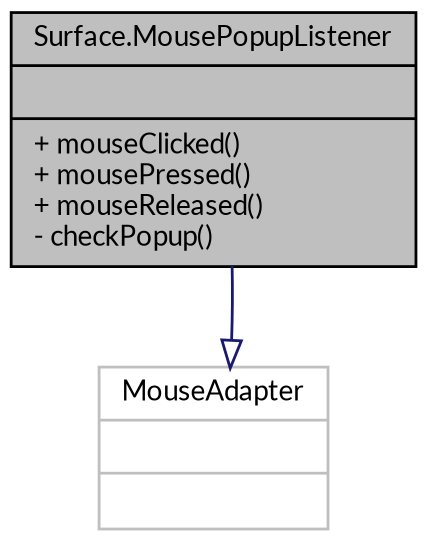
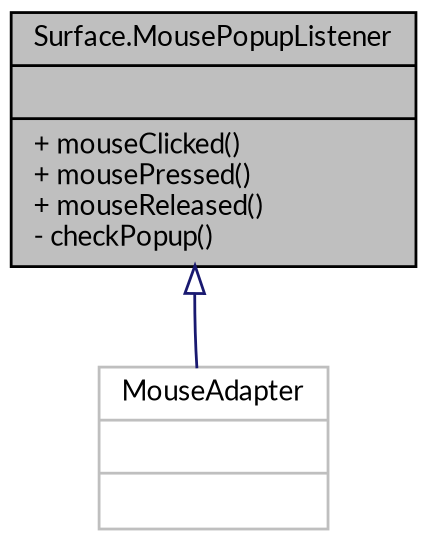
(232, 303) -> (195, 331)
